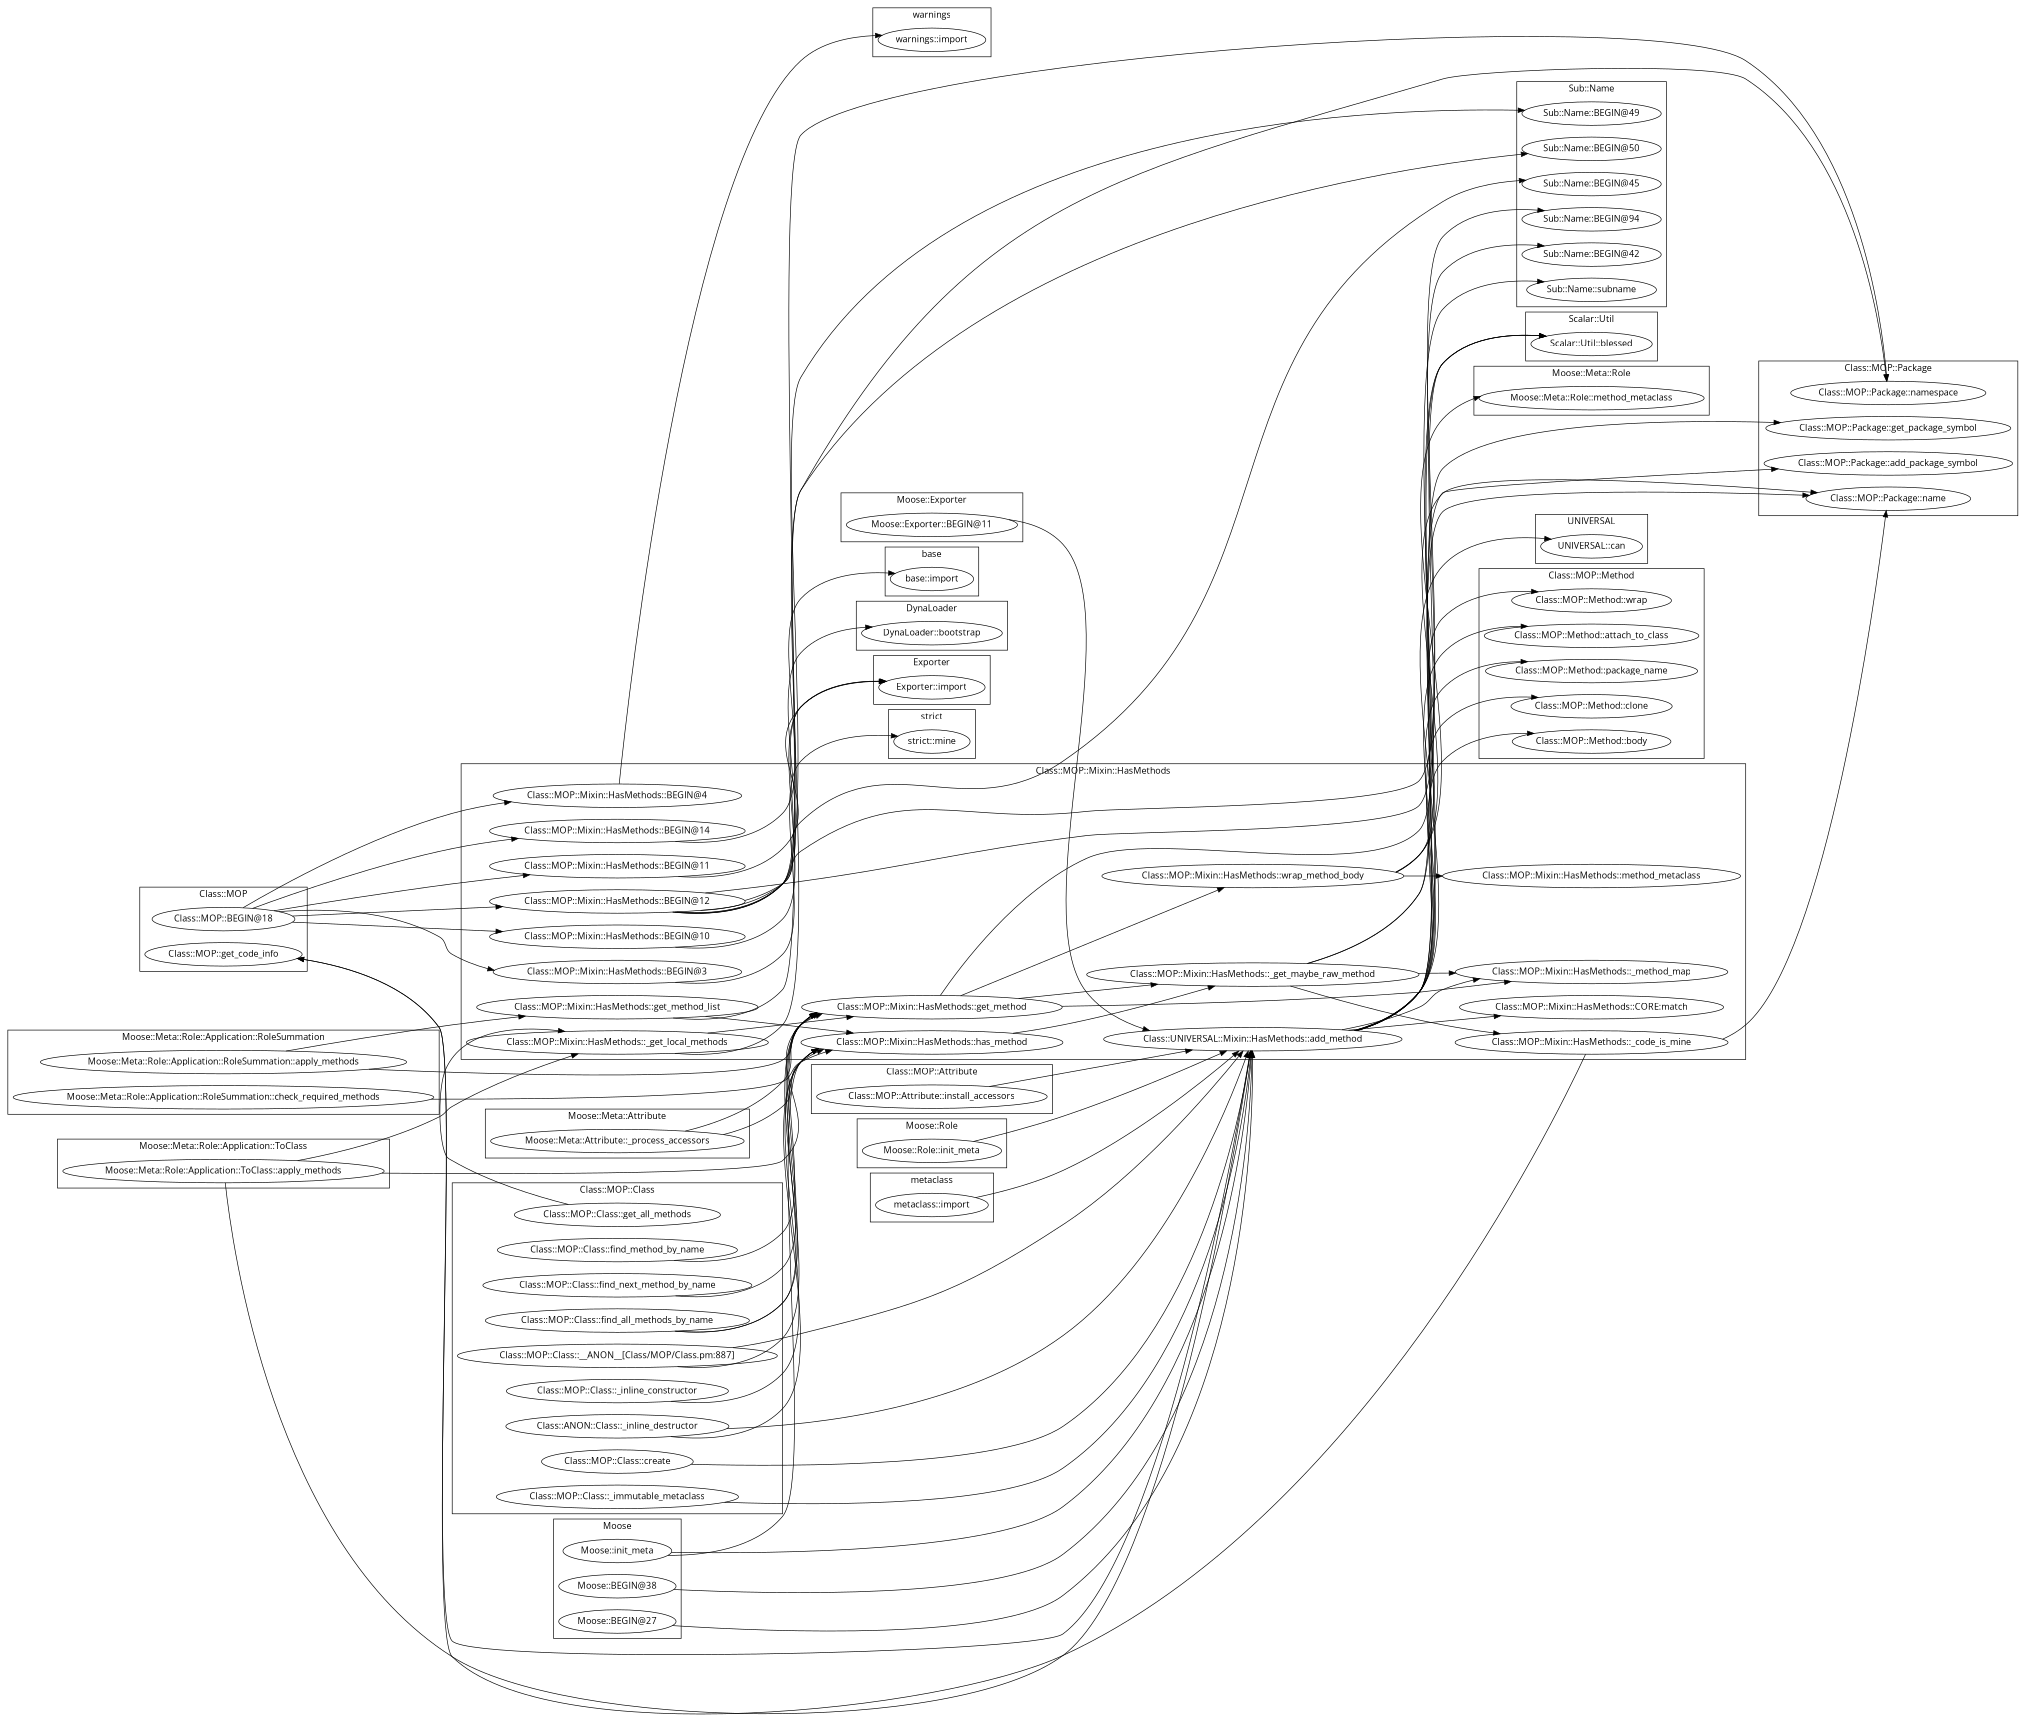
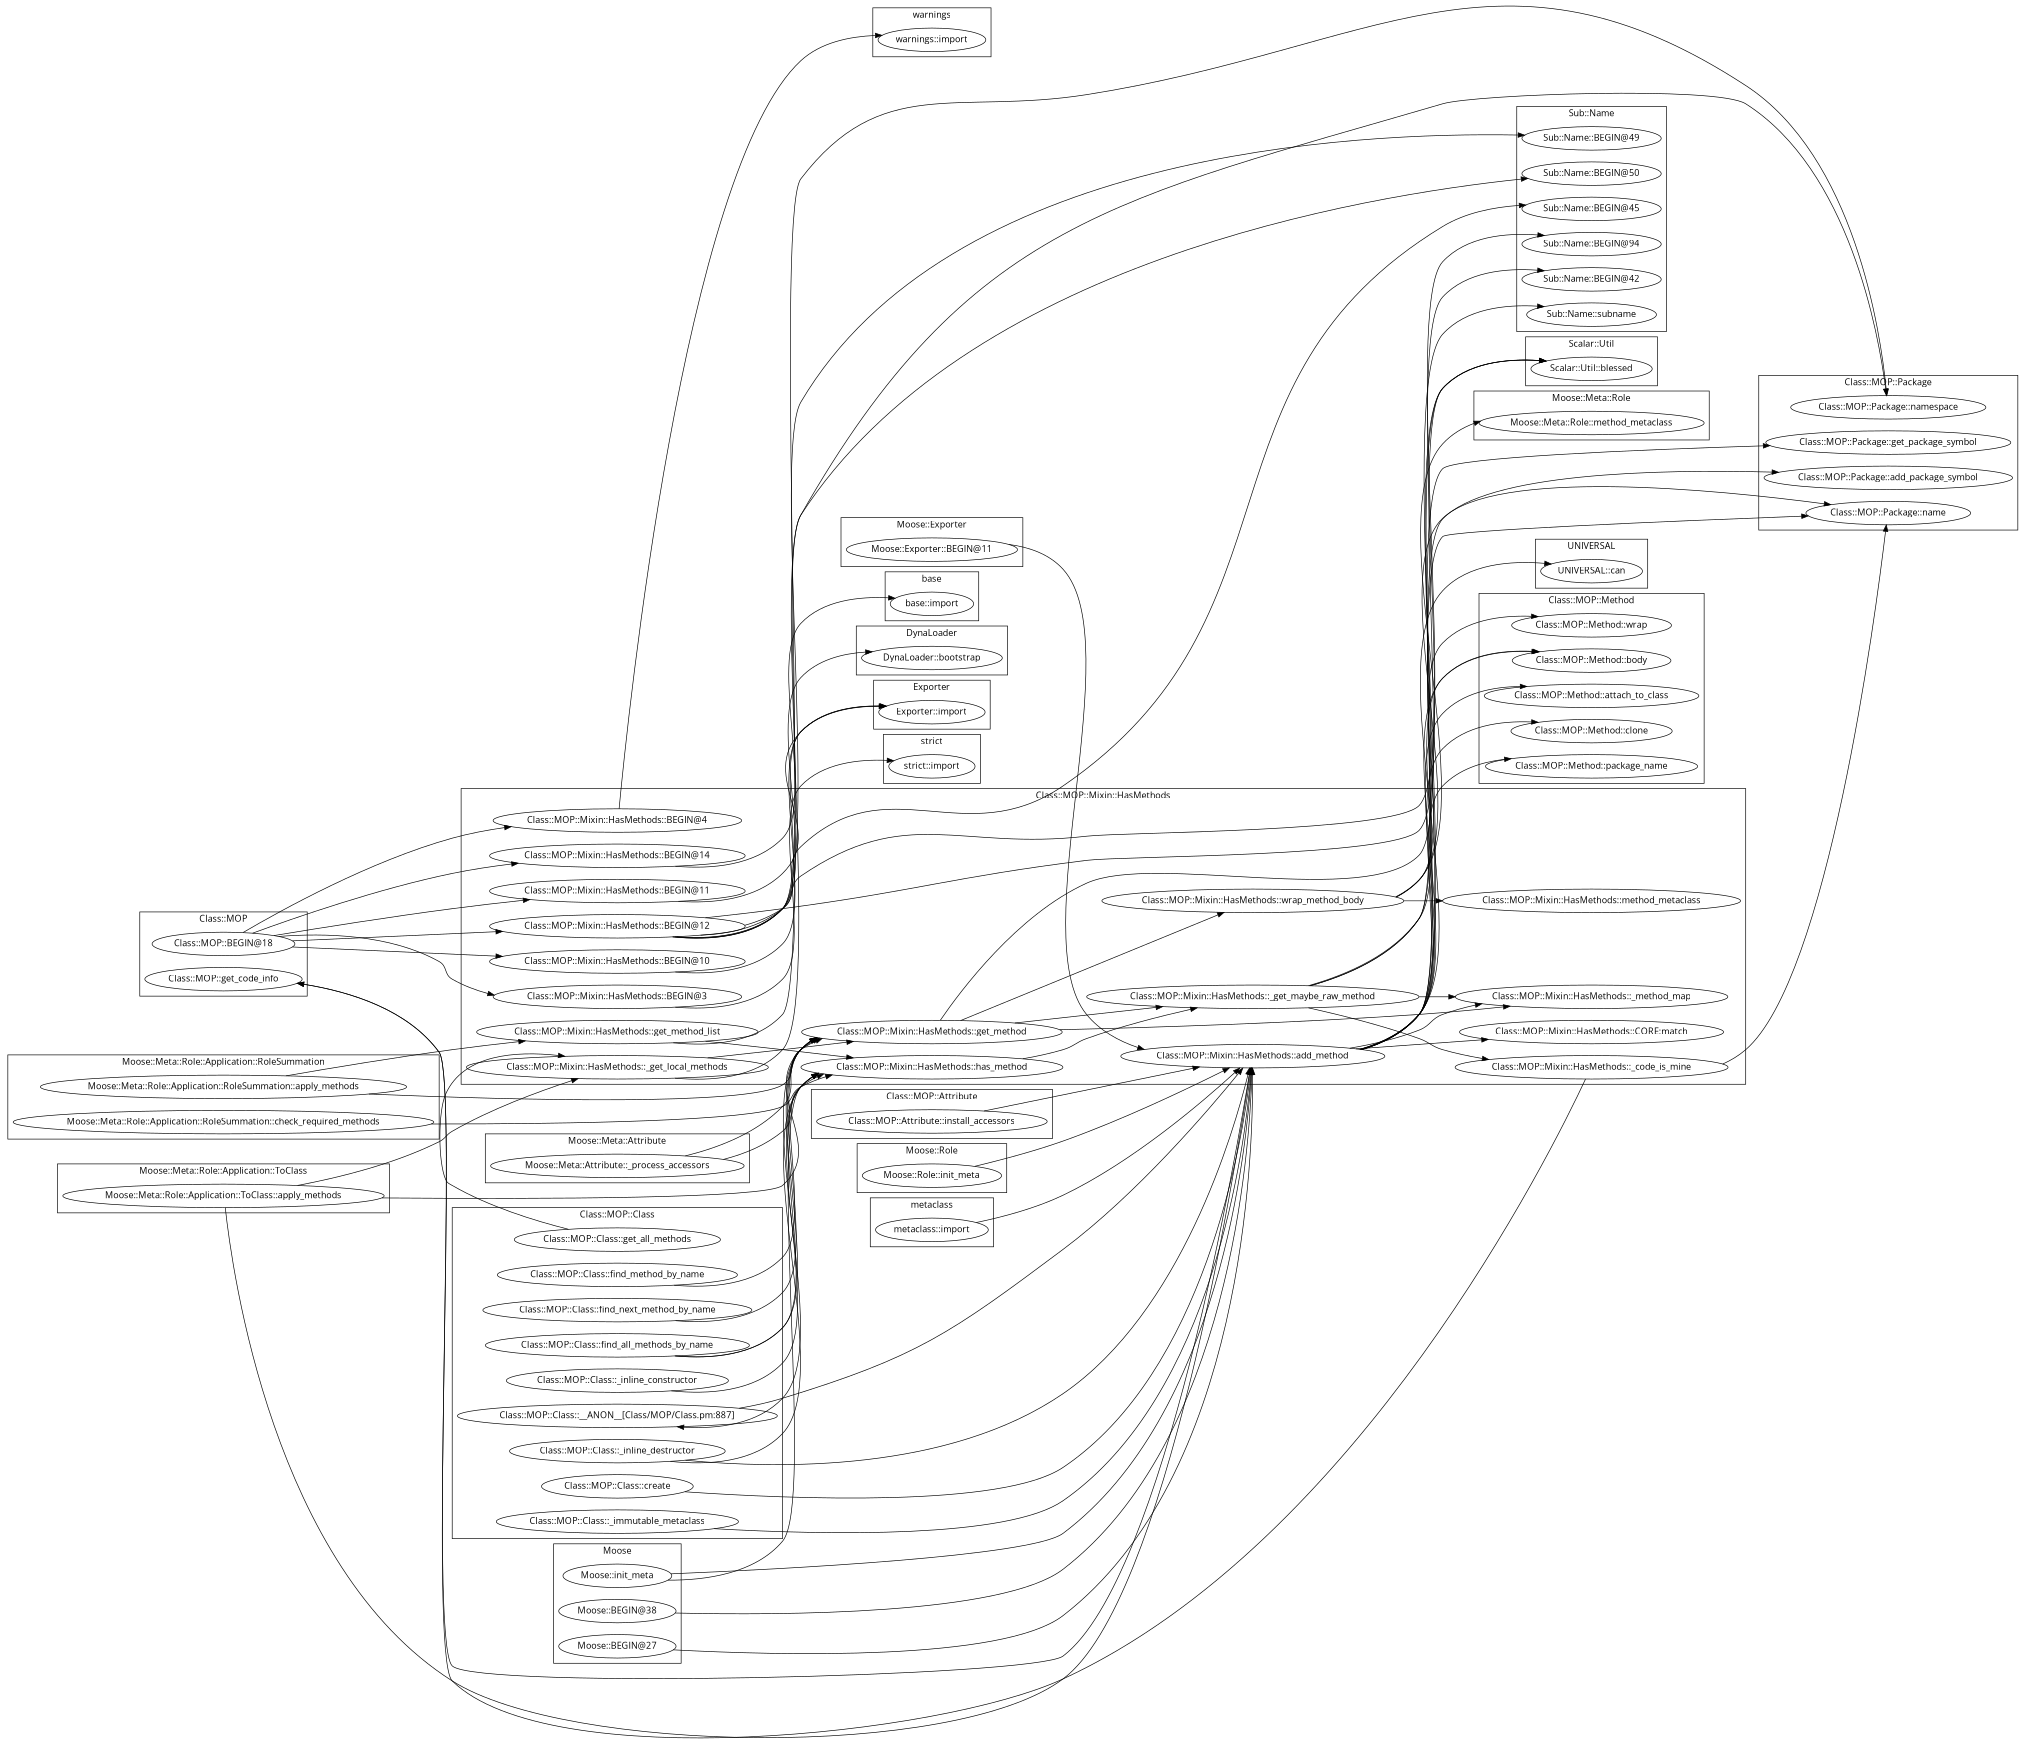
(932, 742) -> (932, 766)
none -> (1429, 816)
(1253, 1039) -> (1253, 1056)
(787, 1329) -> (789, 1385)
(617, 1426) -> (617, 1451)
